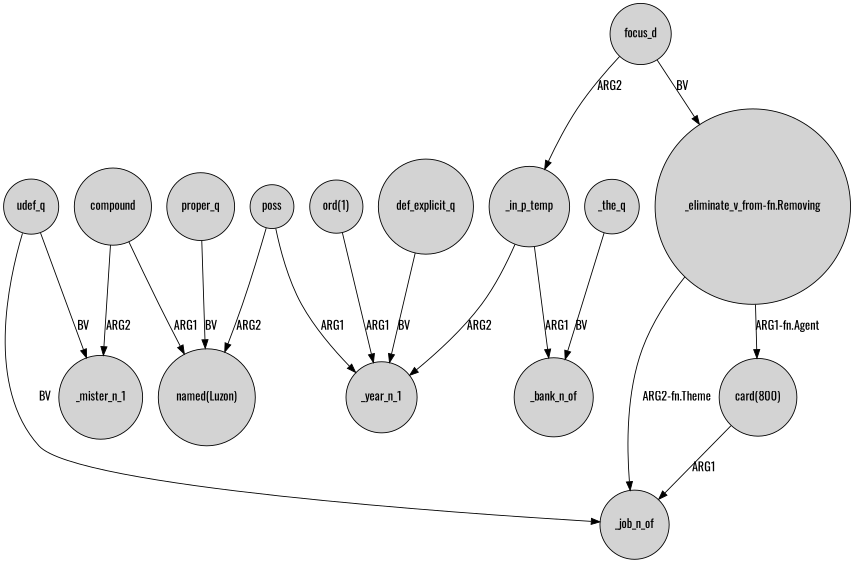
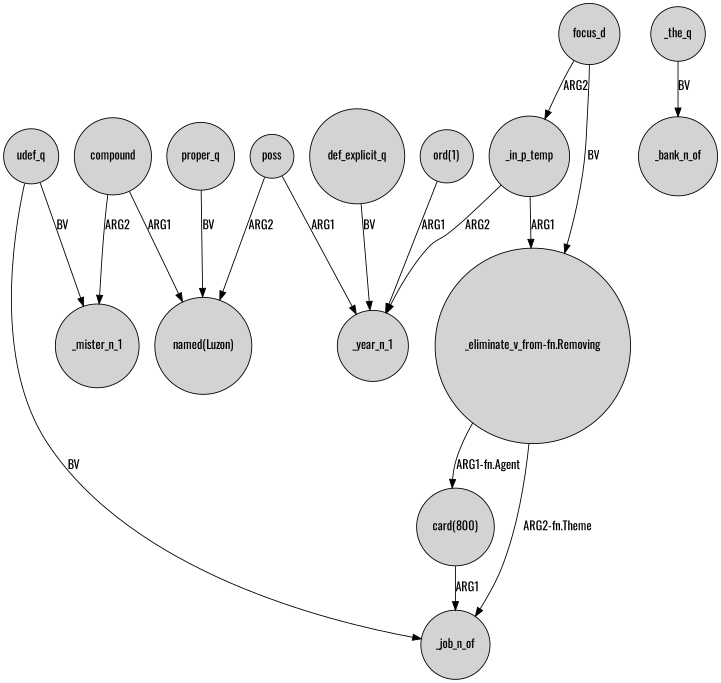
(541, 298) -> (530, 218)
